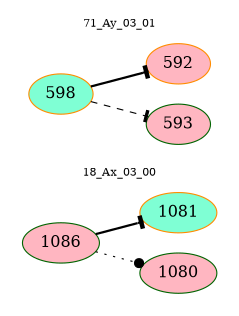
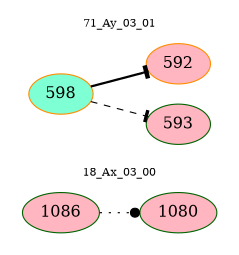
(178, 213) -> none
